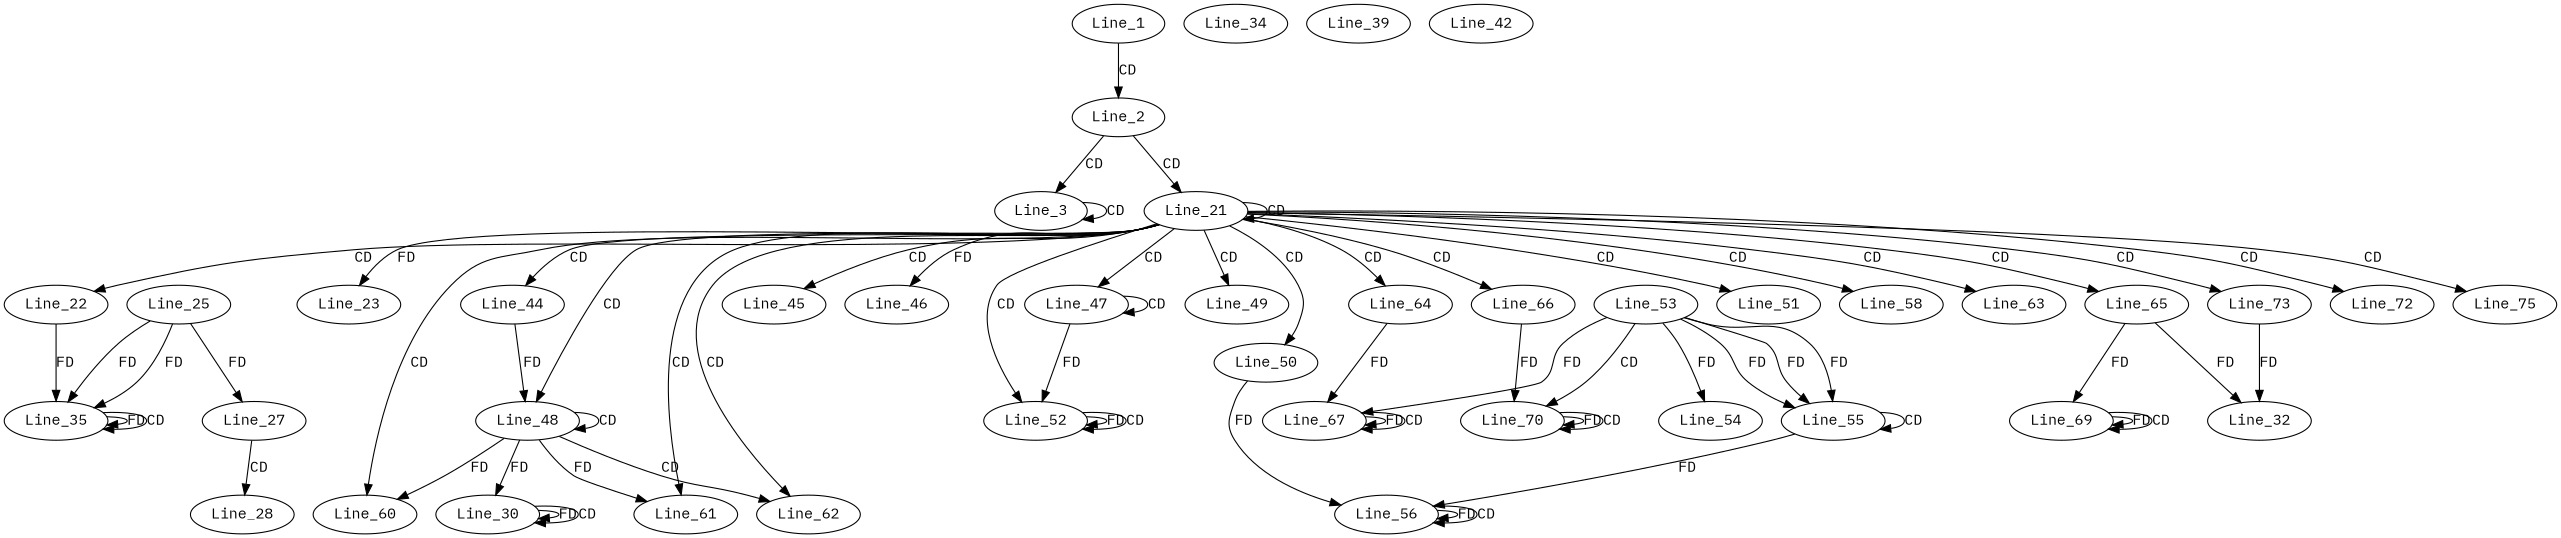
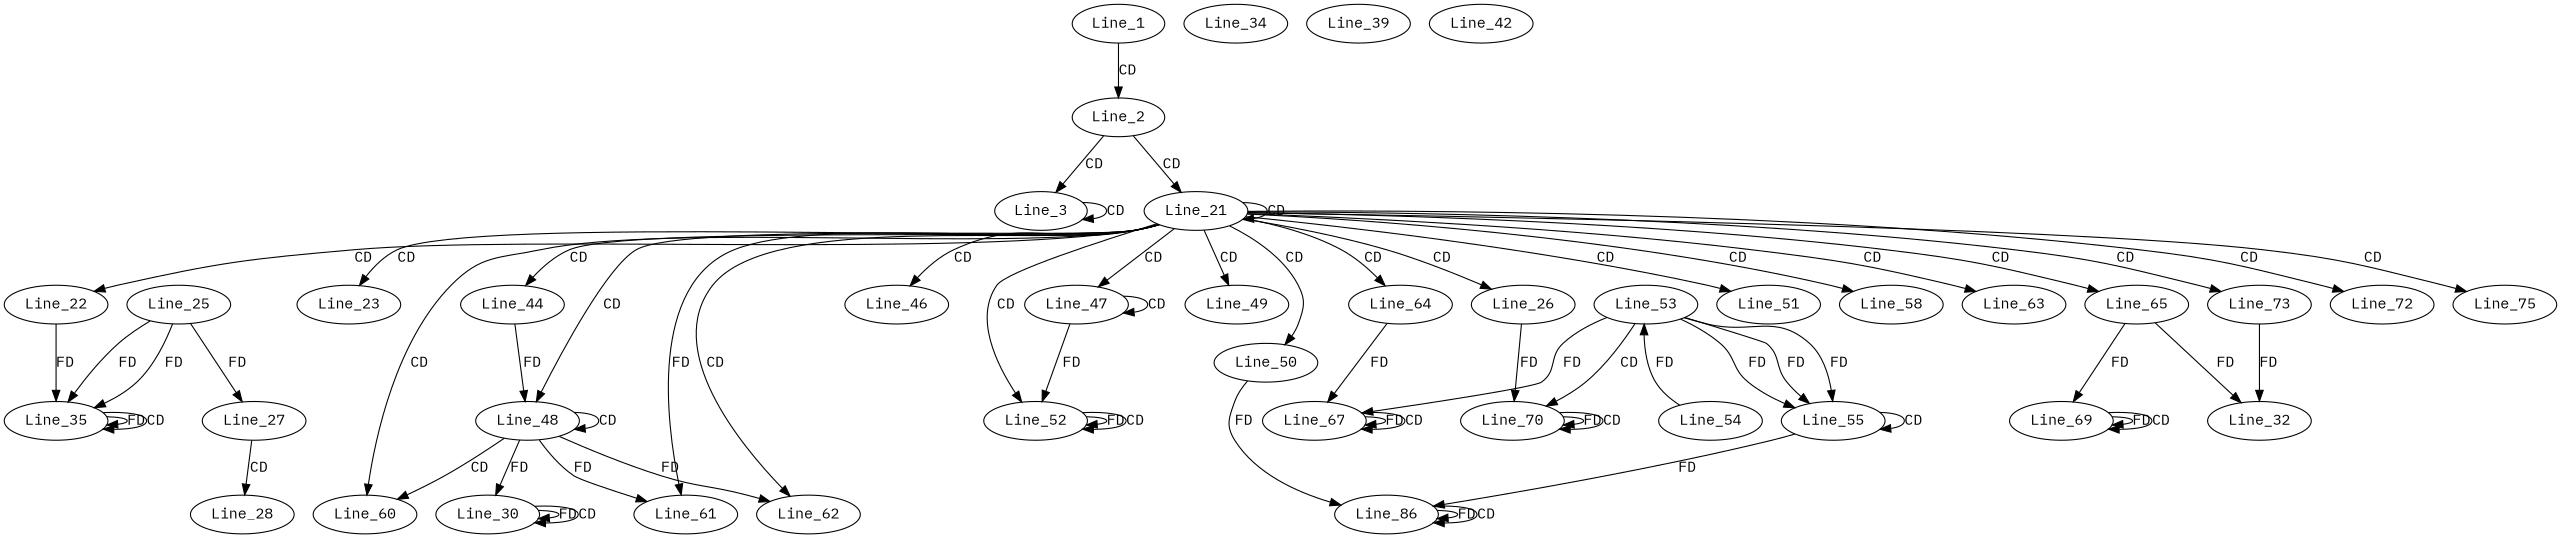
(406, 258) -> (406, 258)
(963, 258) -> (963, 258)
(774, 305) -> none
(1523, 305) -> (1523, 305)
(1685, 355) -> (1652, 375)
(681, 363) -> (681, 363)
(480, 468) -> (480, 468)
(670, 468) -> (670, 468)
(1386, 515) -> (1386, 515)
